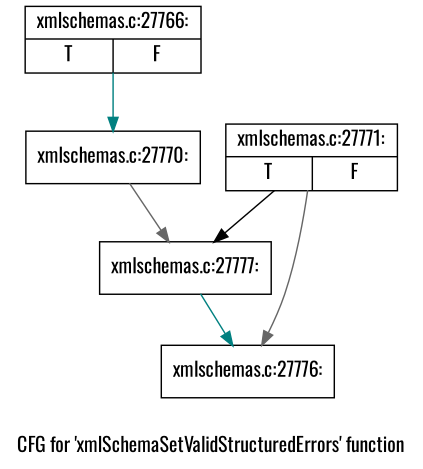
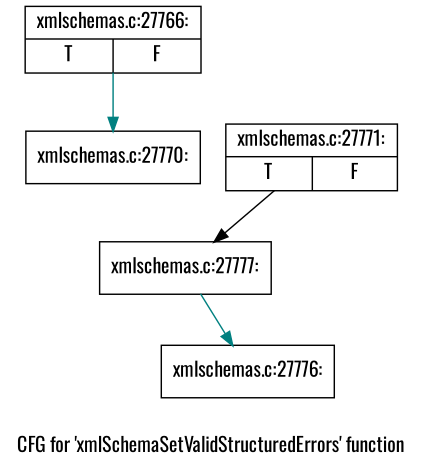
(145, 207) -> none
(294, 263) -> none
